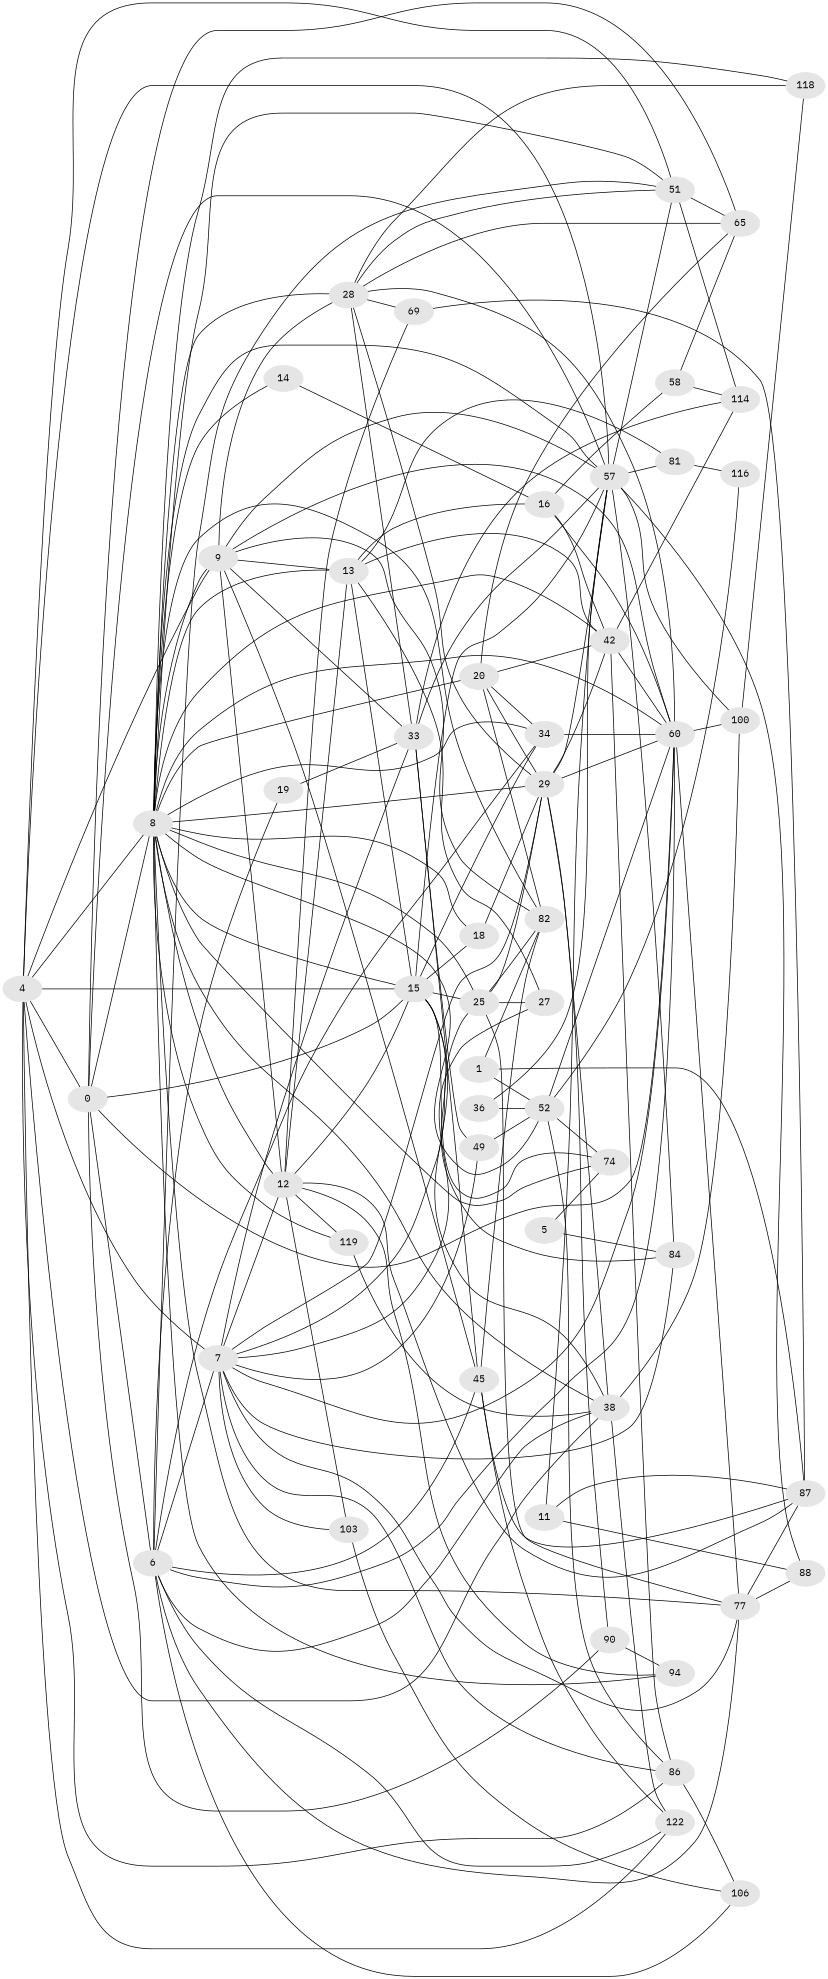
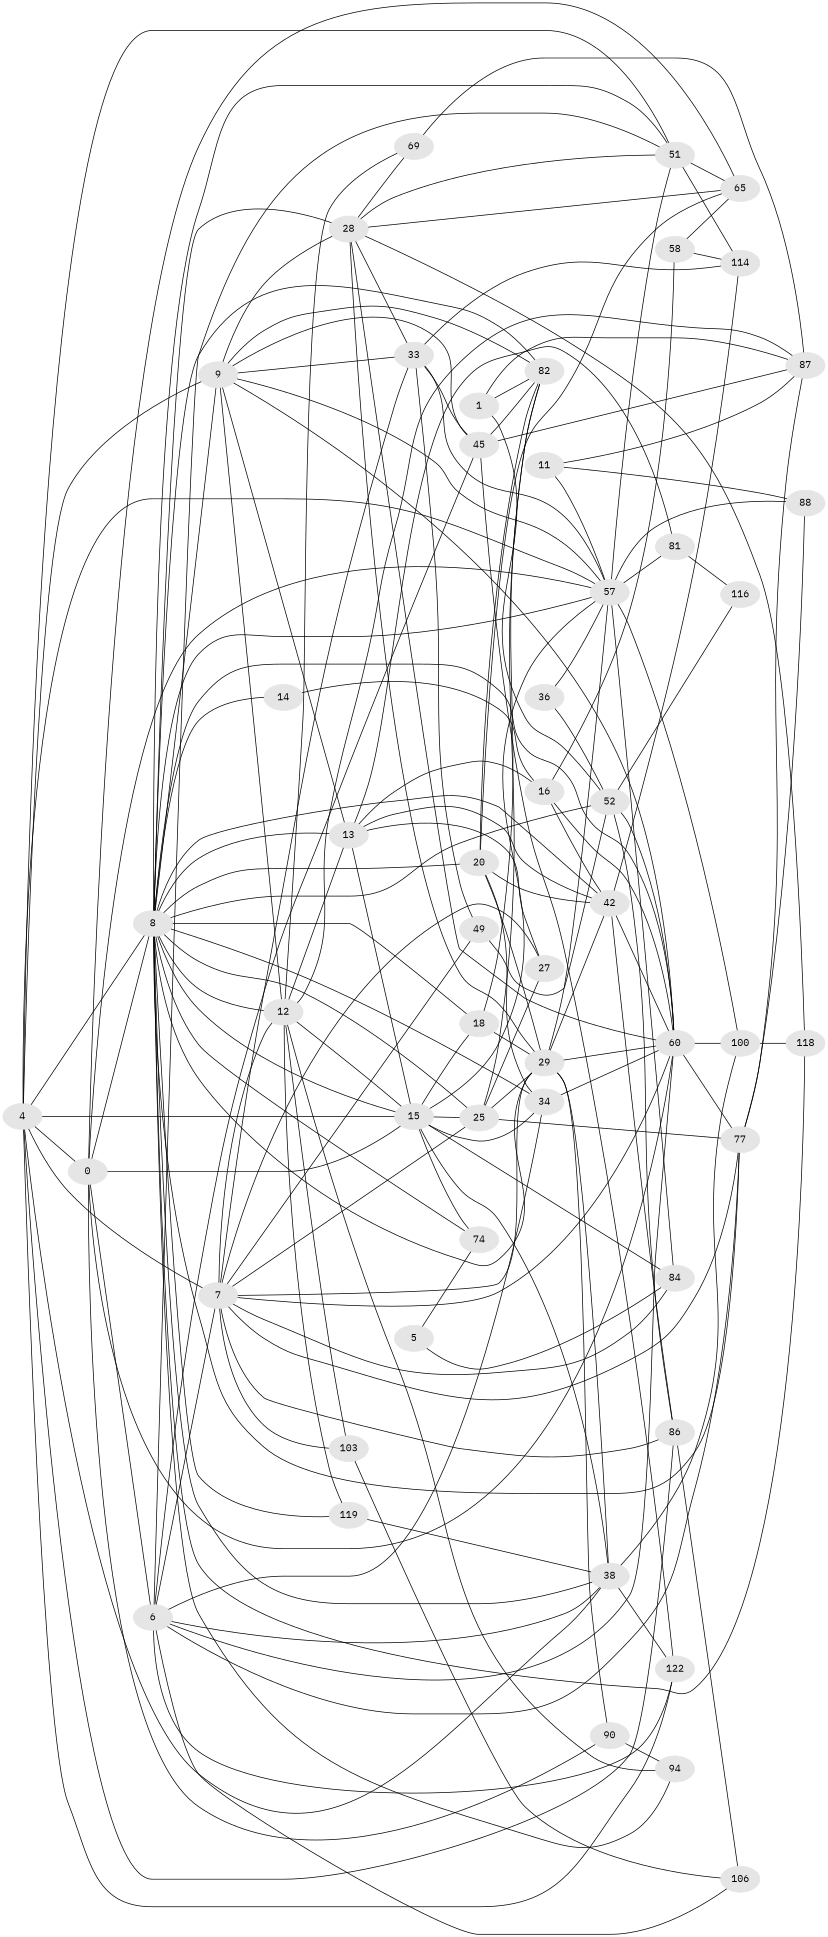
none -> (512, 697)
(283, 790) -> none
(575, 1134) -> none
